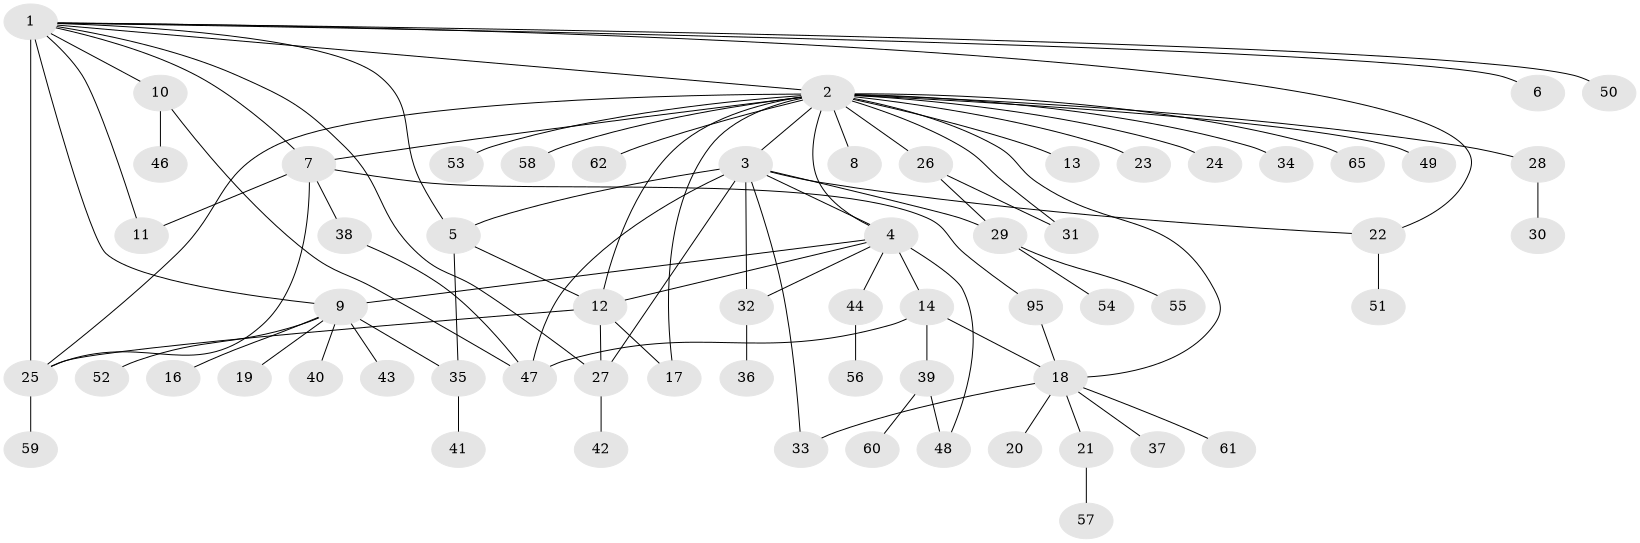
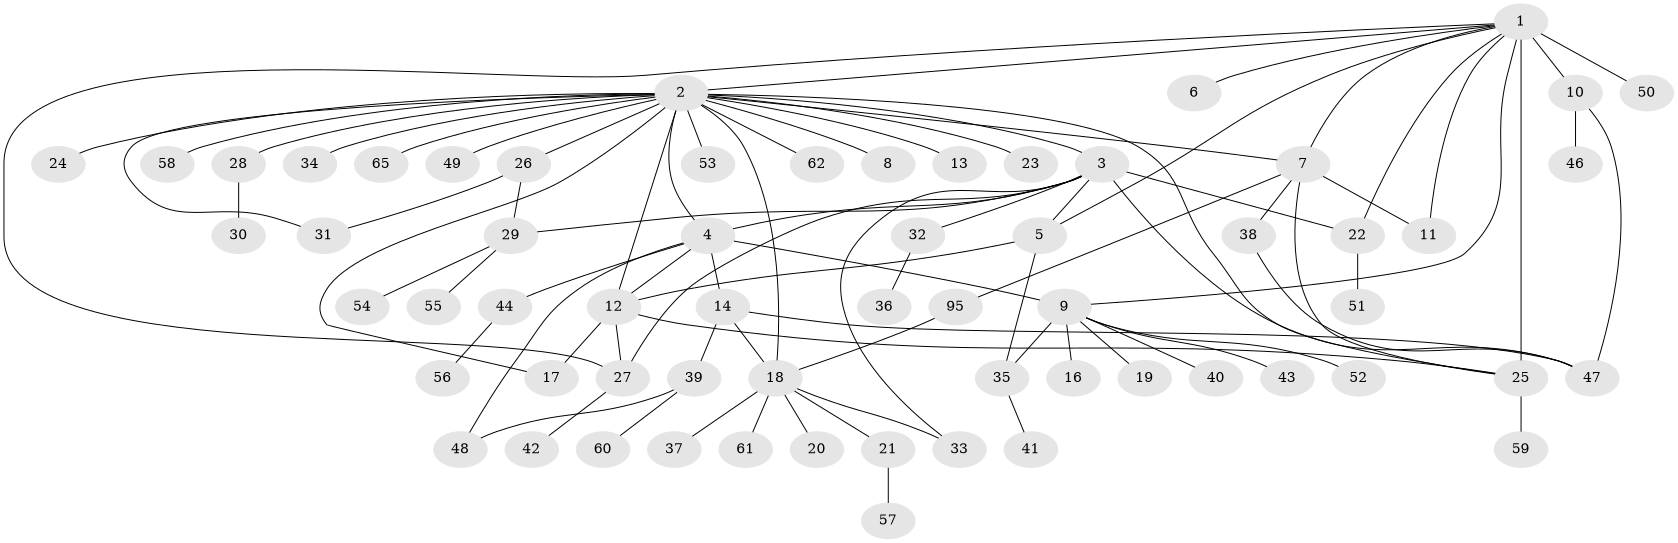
(819, 271) -> none
